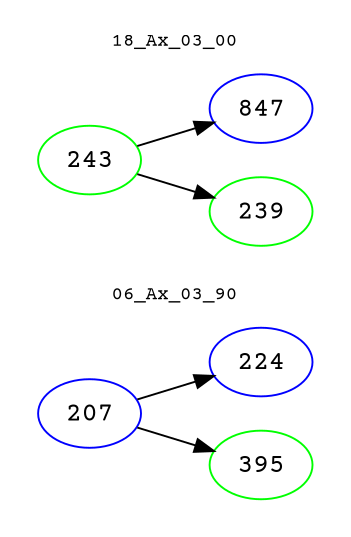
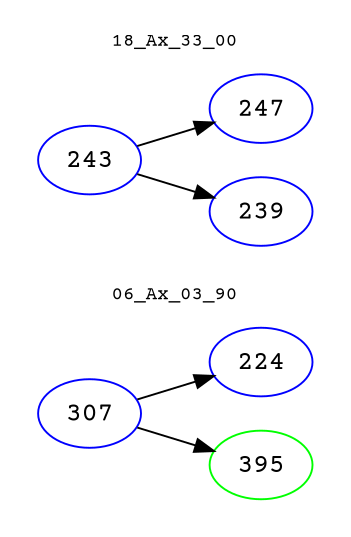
(175, 41) -> (175, 41)
(261, 109) -> (261, 109)
(90, 160) -> (90, 160)
(261, 212) -> (261, 212)
(90, 414) -> (90, 414)
